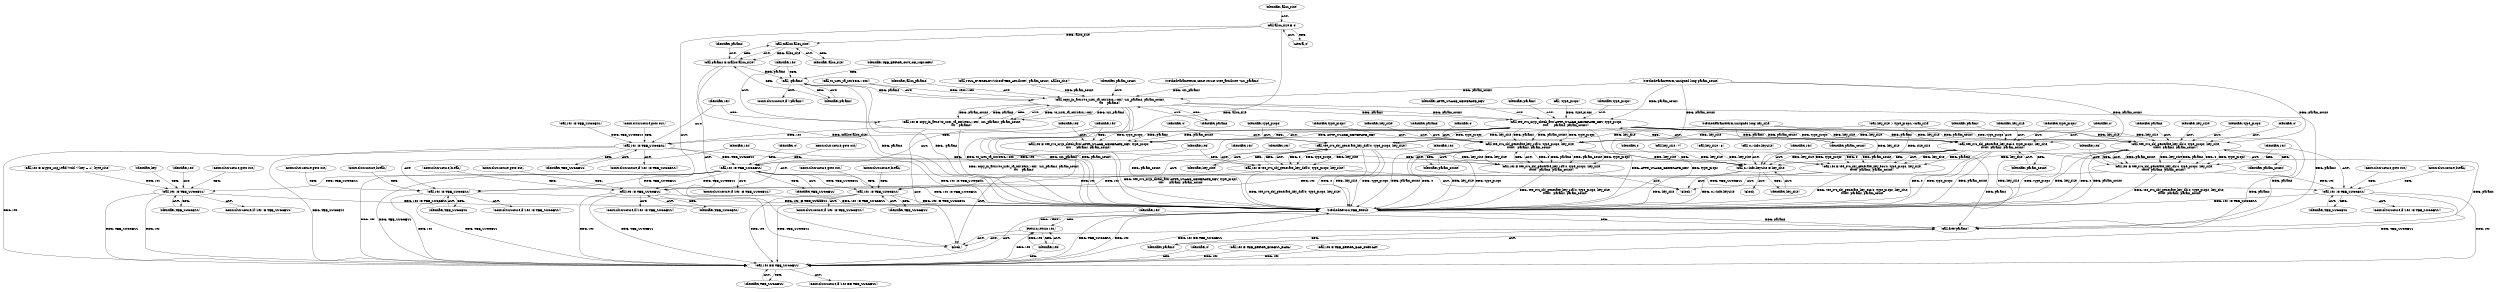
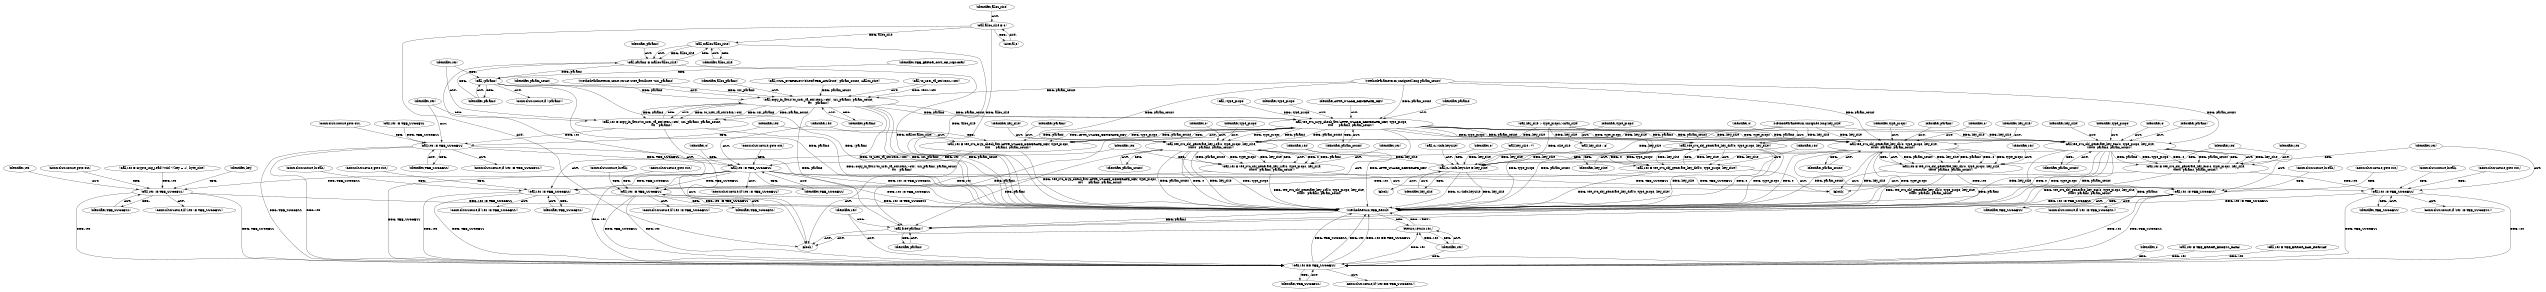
(1618, 133) -> (1554, 135)
none -> (912, 139)
